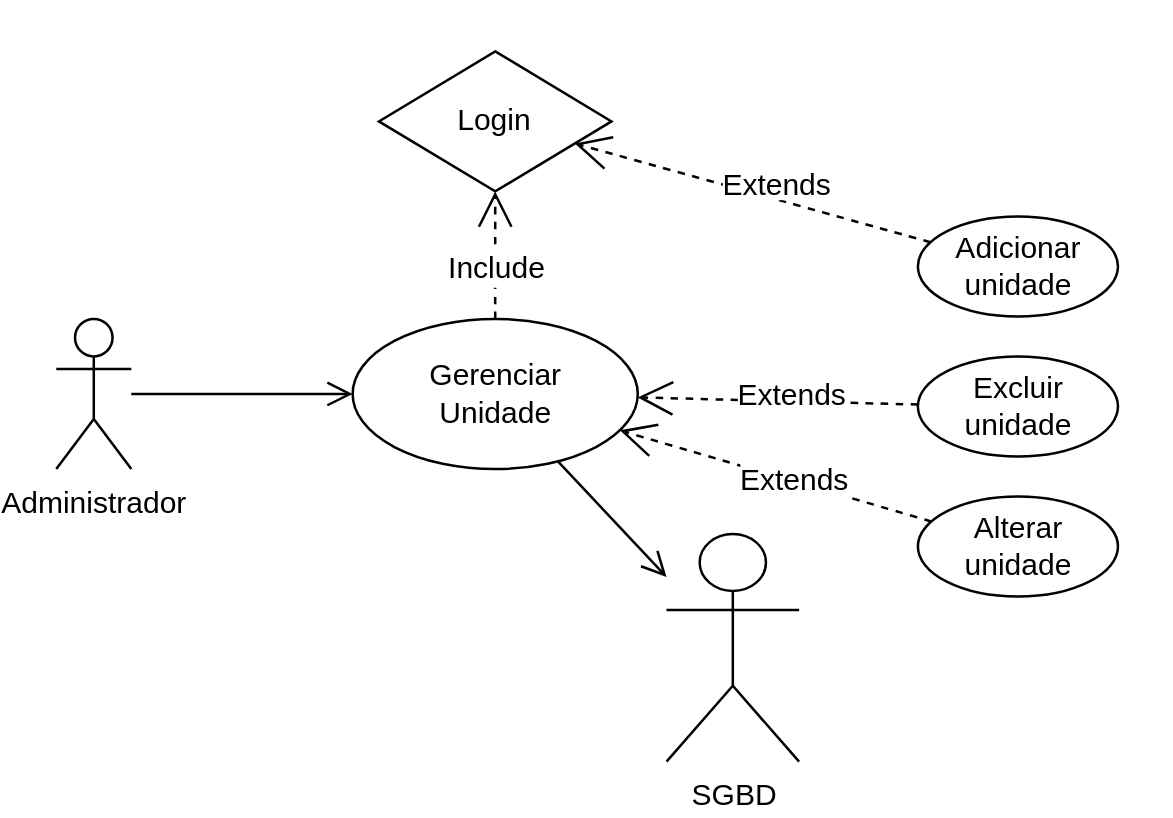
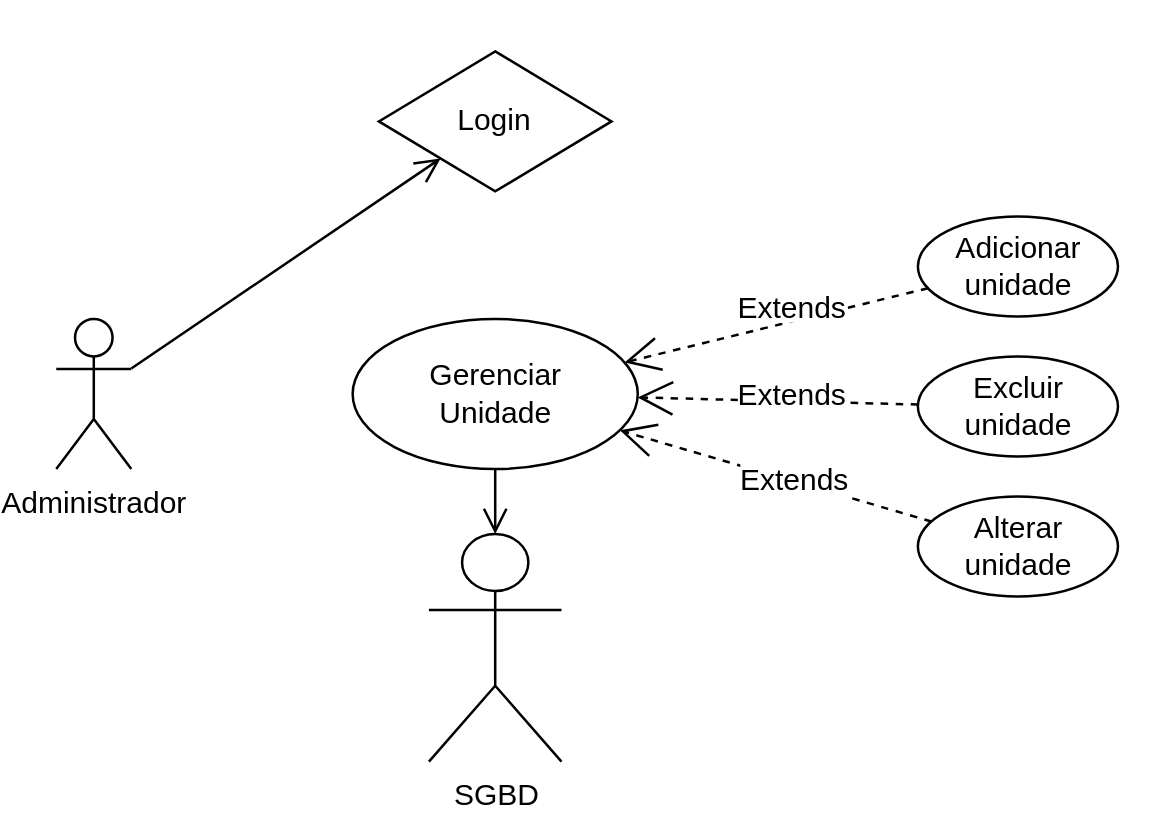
(495, 221) -> none
(853, 221) -> (706, 342)
(239, 394) -> (285, 264)
(733, 648) -> (495, 648)
